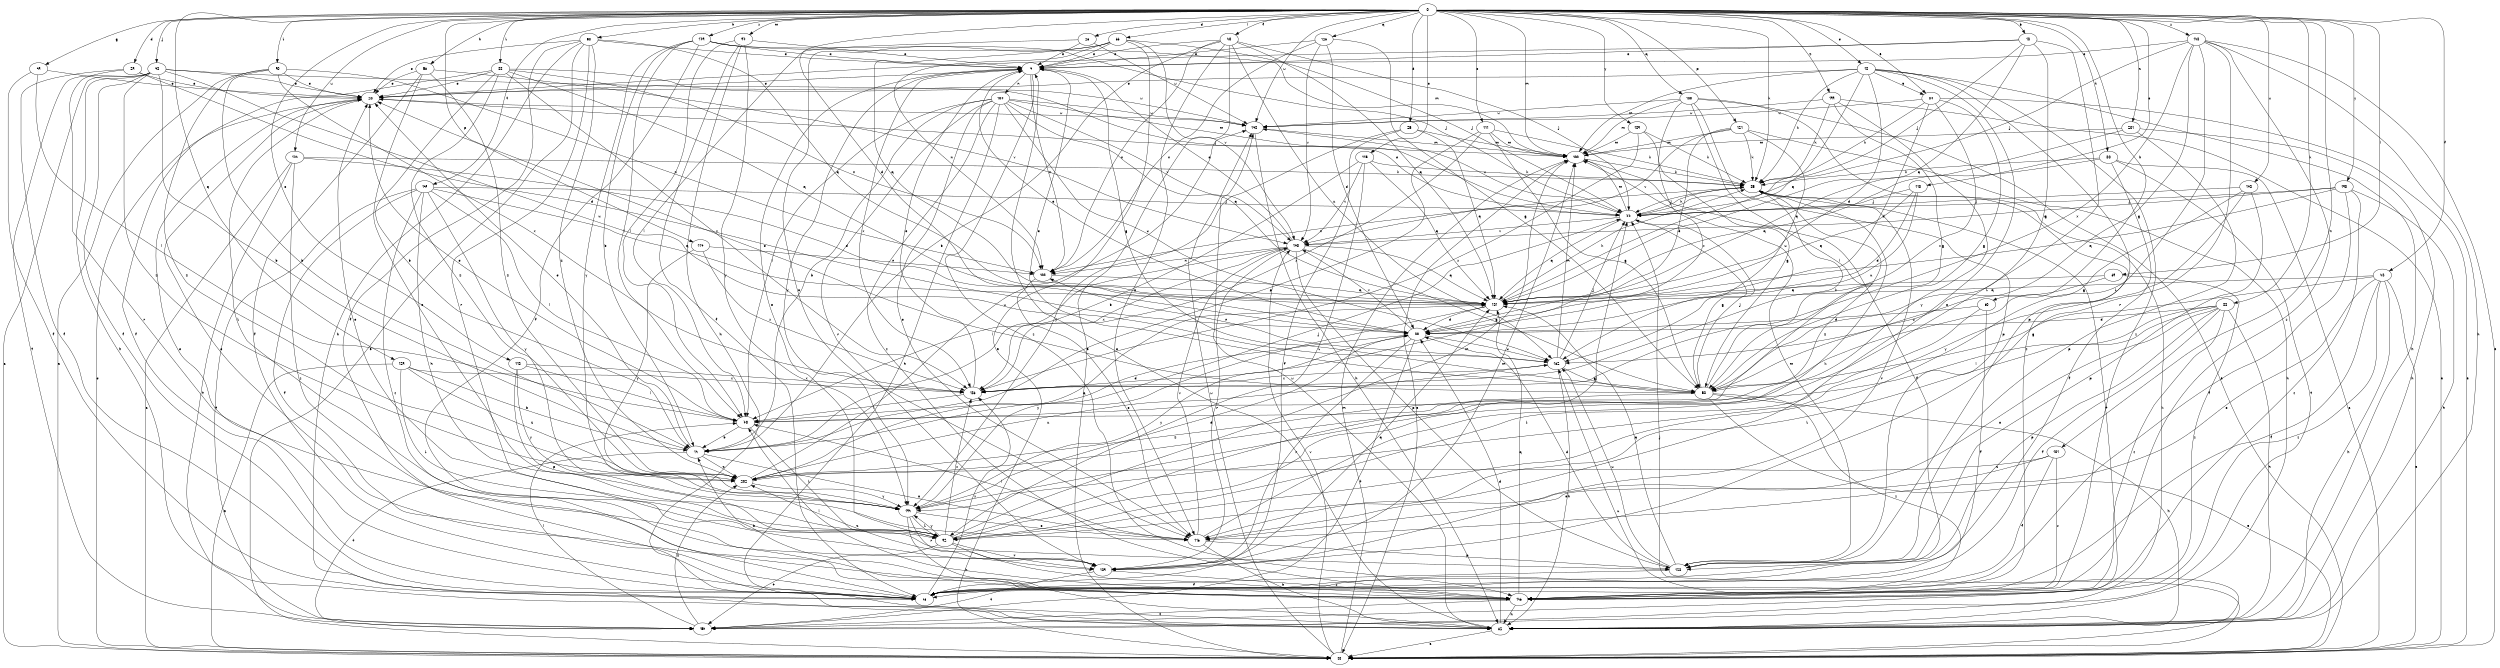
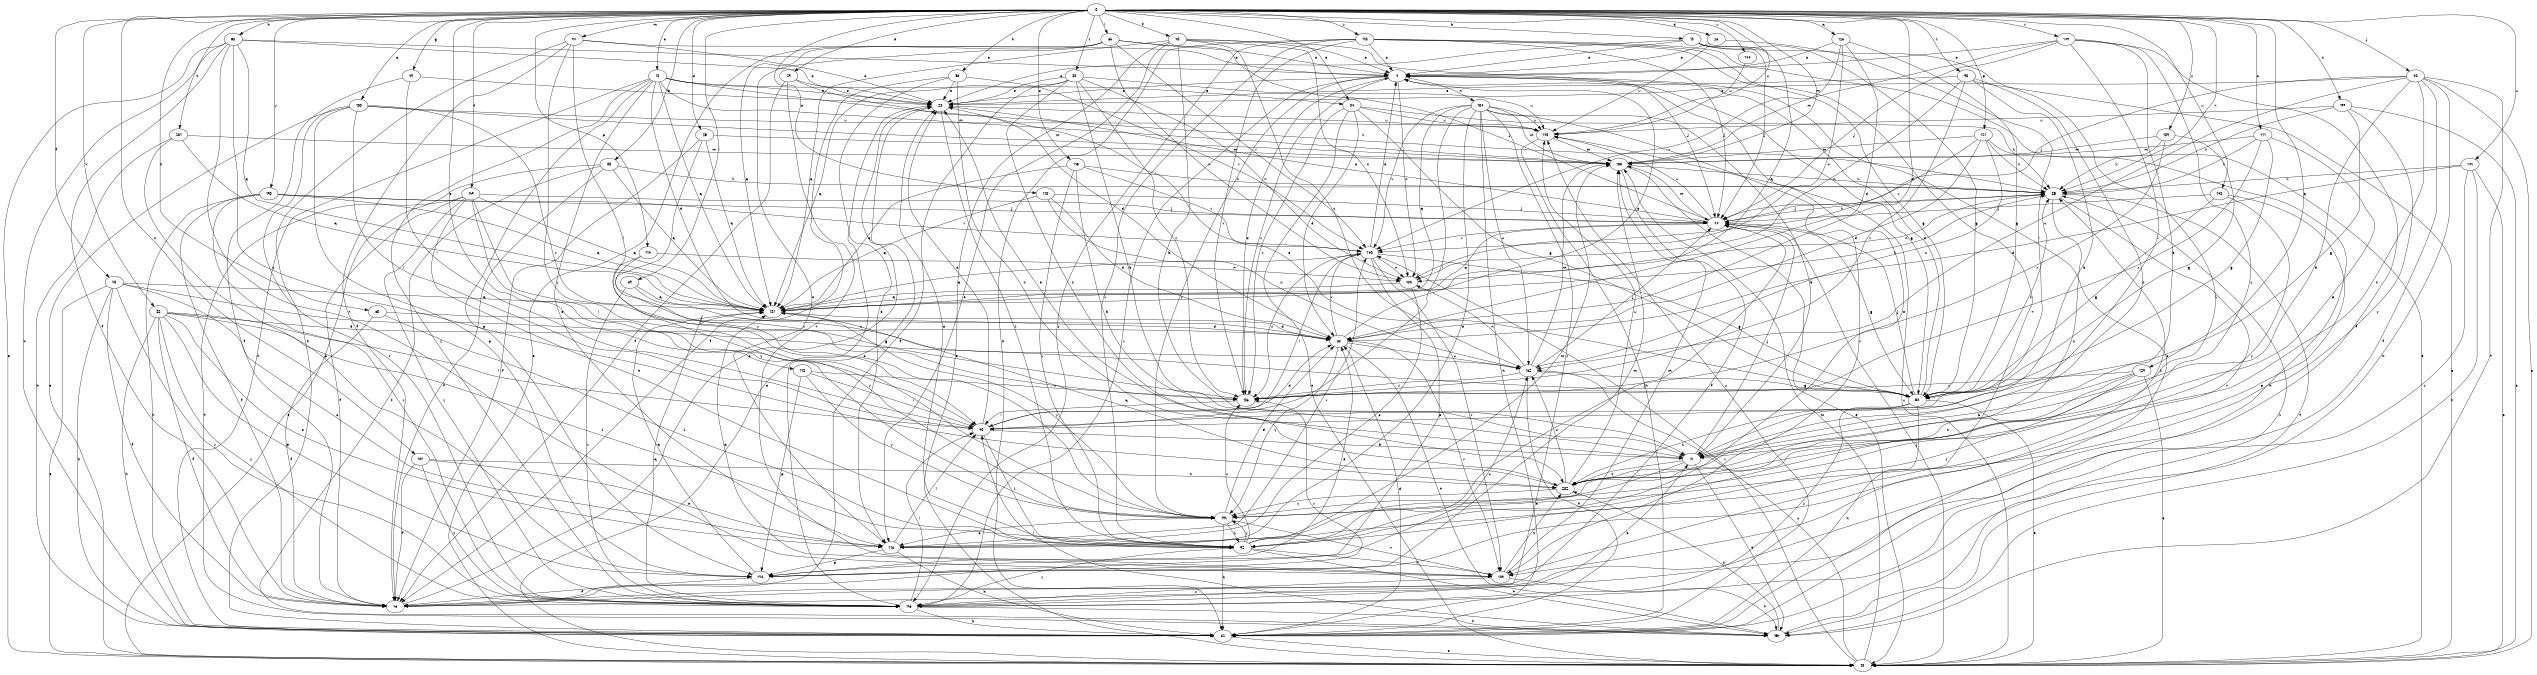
none -> (1747, 58)
none -> (749, 59)
